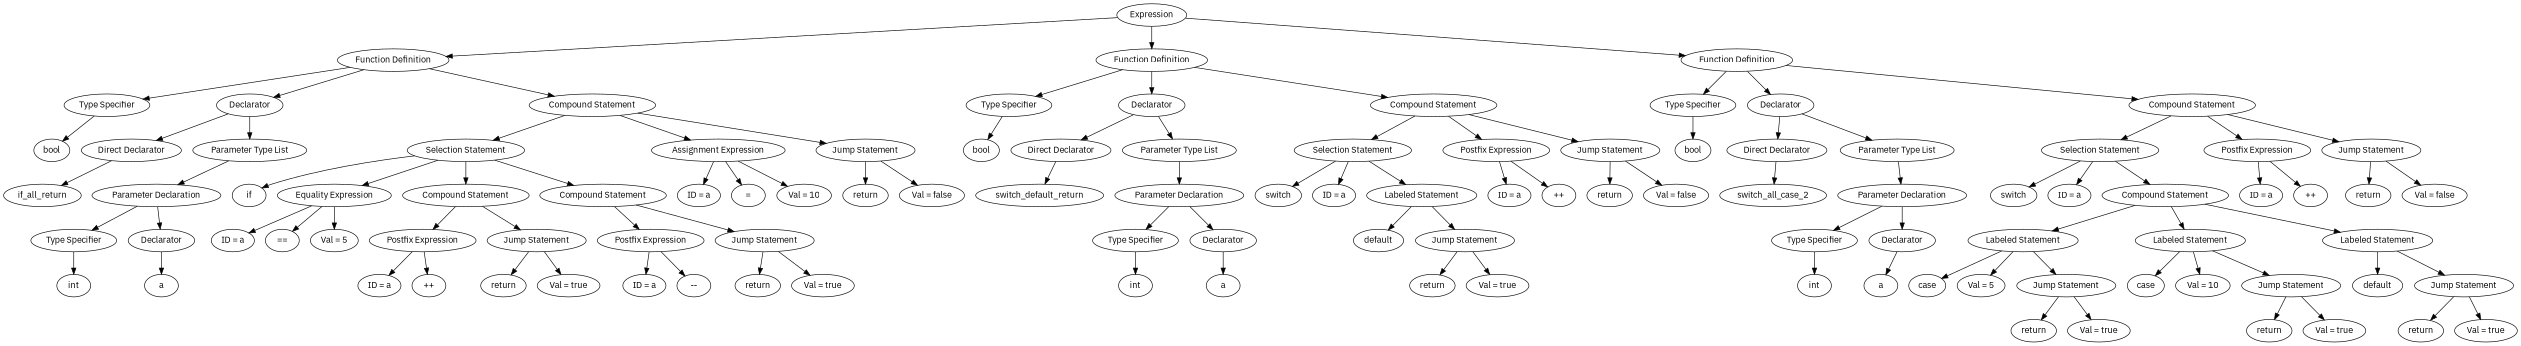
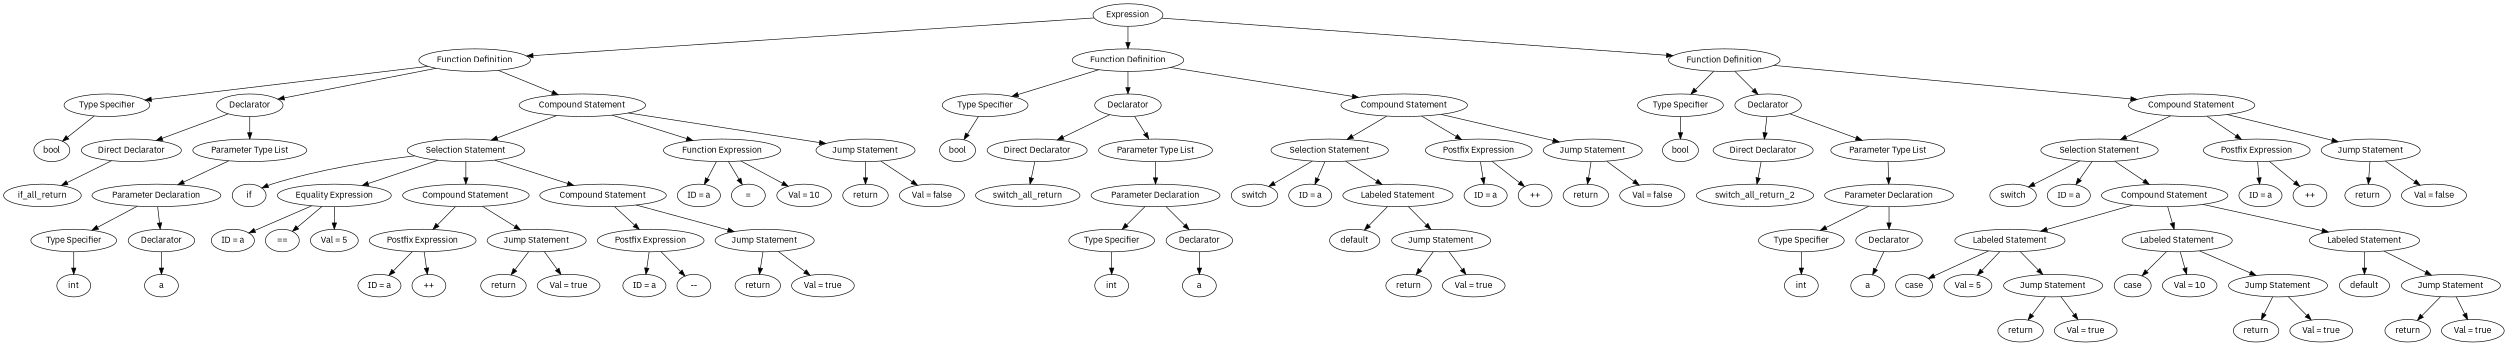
(718, 150) -> (722, 150)
(1040, 195) -> (1028, 195)
(1773, 195) -> (1755, 195)
